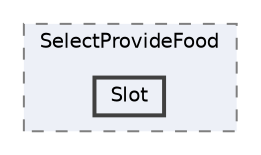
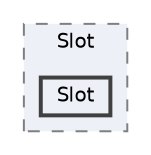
(130, 43) -> (76, 43)
